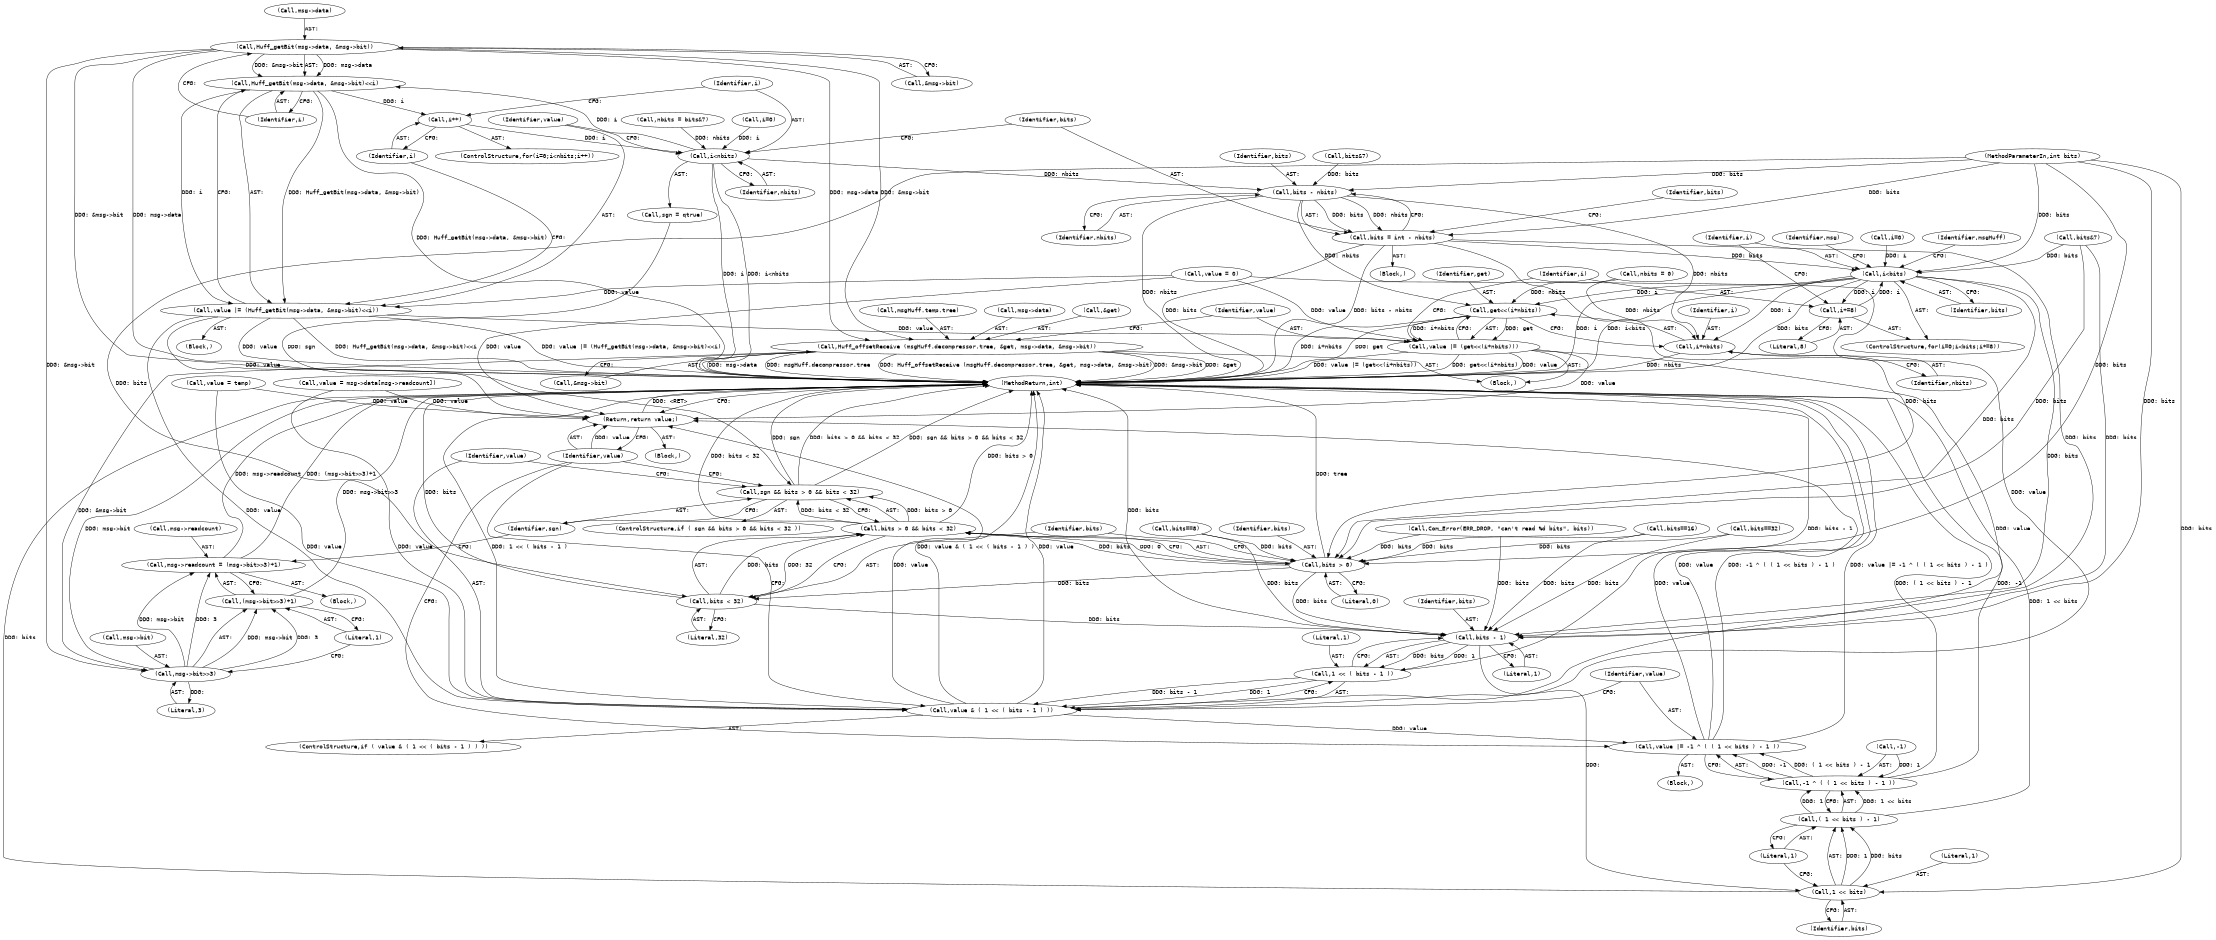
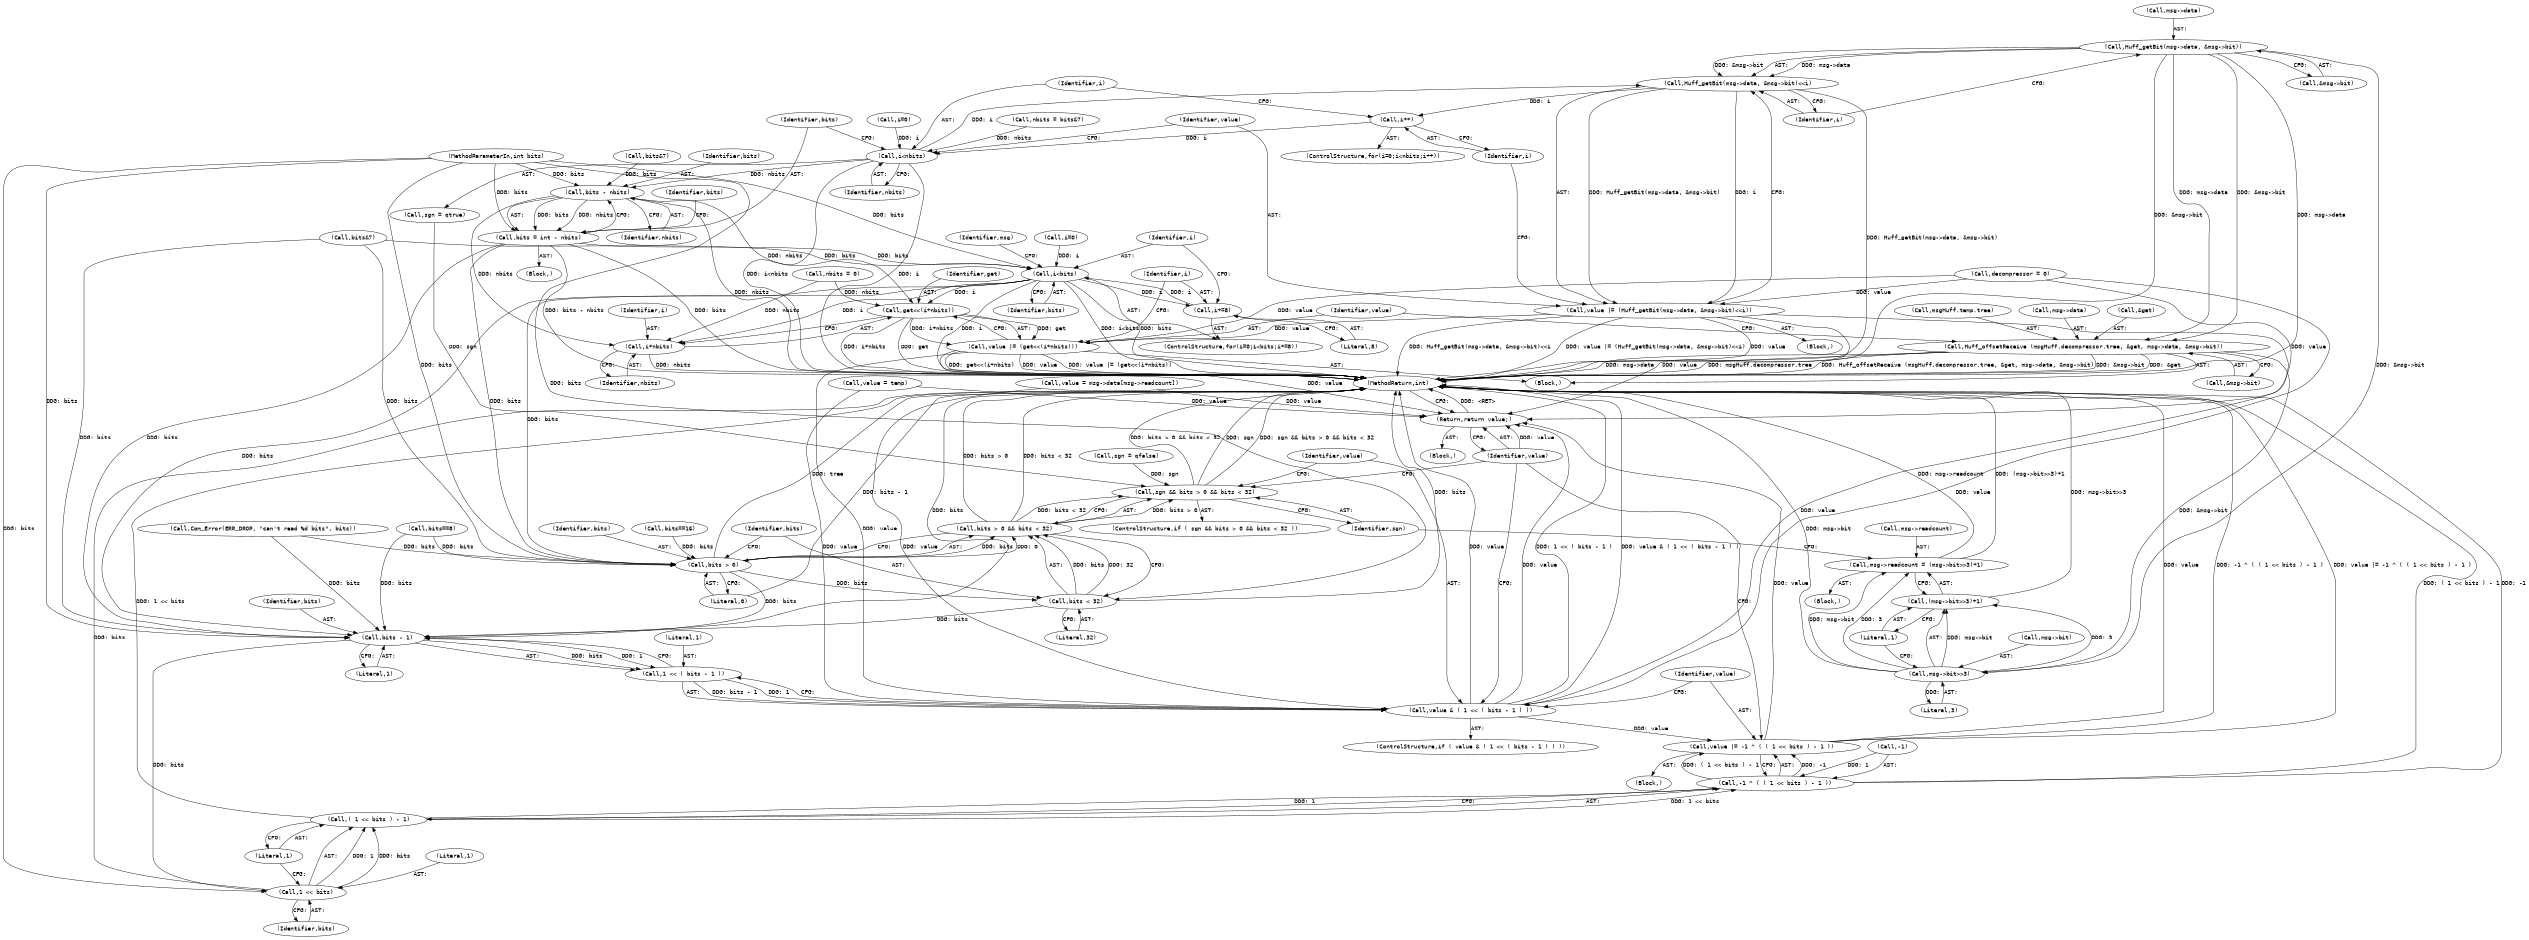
(1972, 238) -> none
(1212, 274) -> (2010, 274)
(1721, 407) -> (938, 398)
none -> (1126, 456)
(1755, 529) -> none
(1561, 567) -> none
(1595, 765) -> (169, 765)
